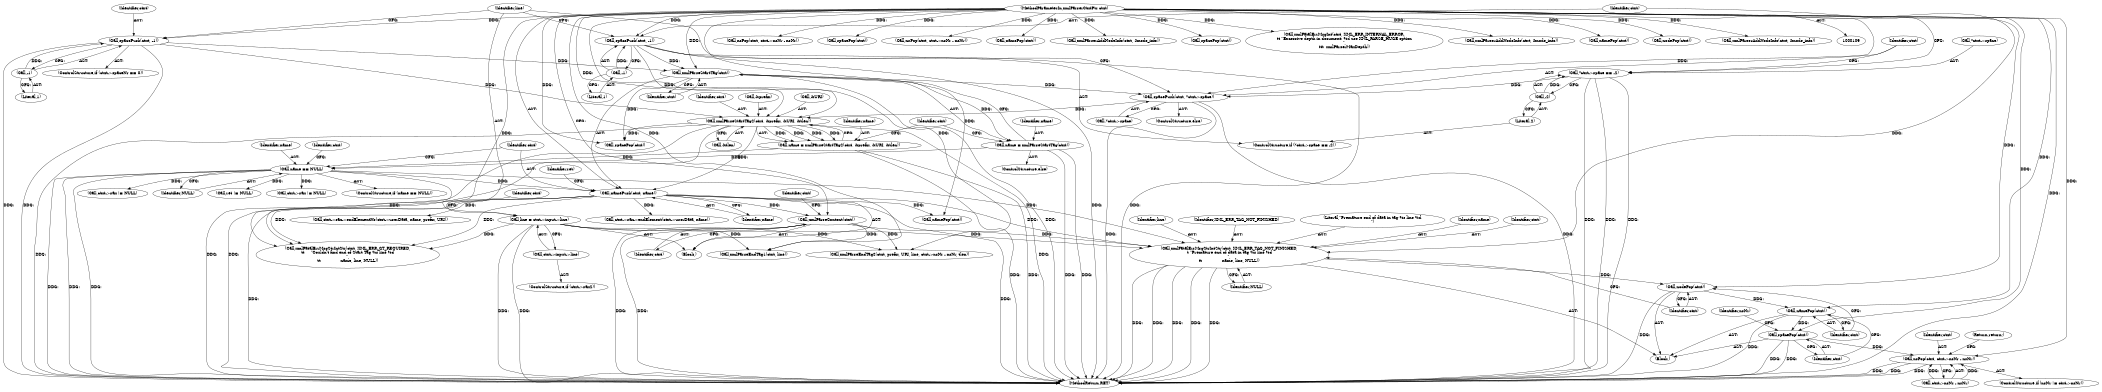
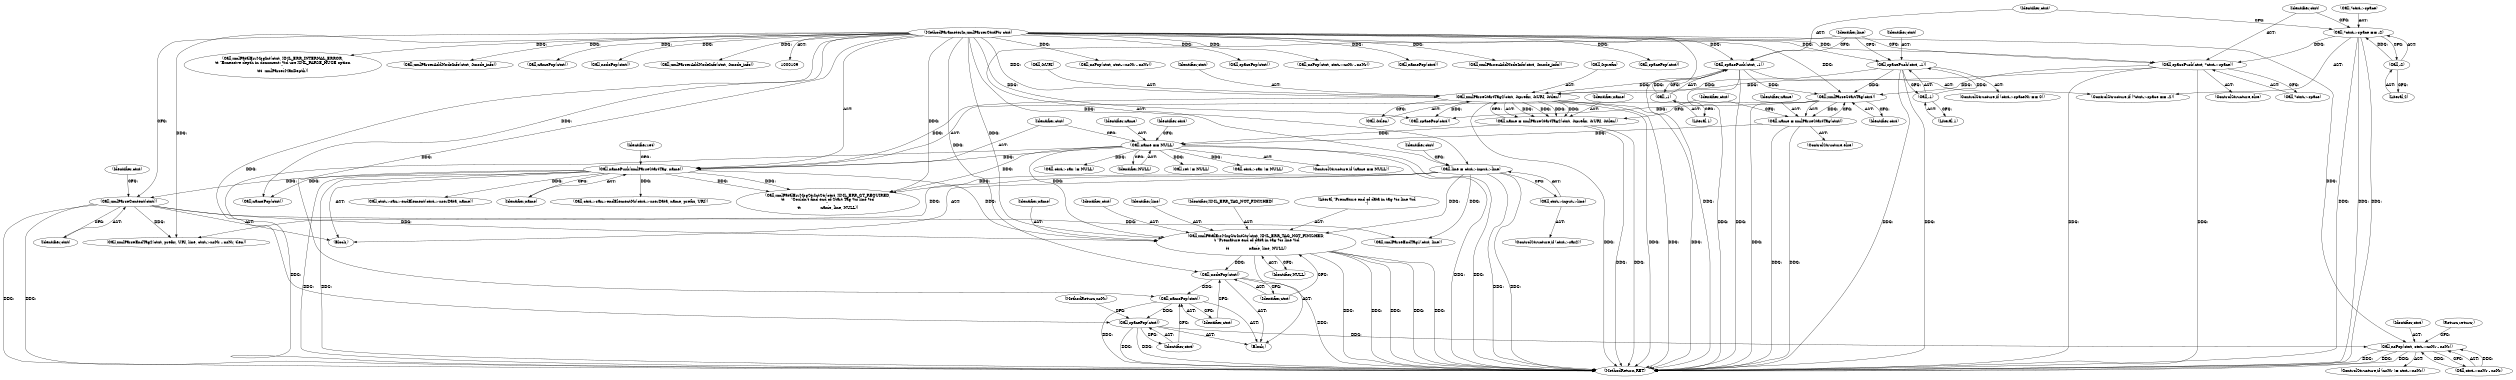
(929, 81) -> (2014, 73)
(576, 95) -> (1203, 118)
(1421, 132) -> (2271, 91)
(629, 194) -> (641, 169)
(1735, 311) -> (1086, 299)
